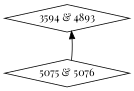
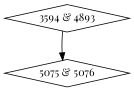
(72, 50) -> (62, 42)
